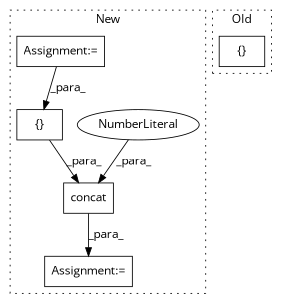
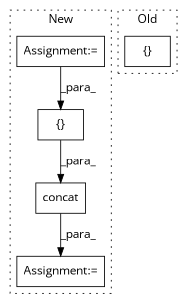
(138, 125) -> none
